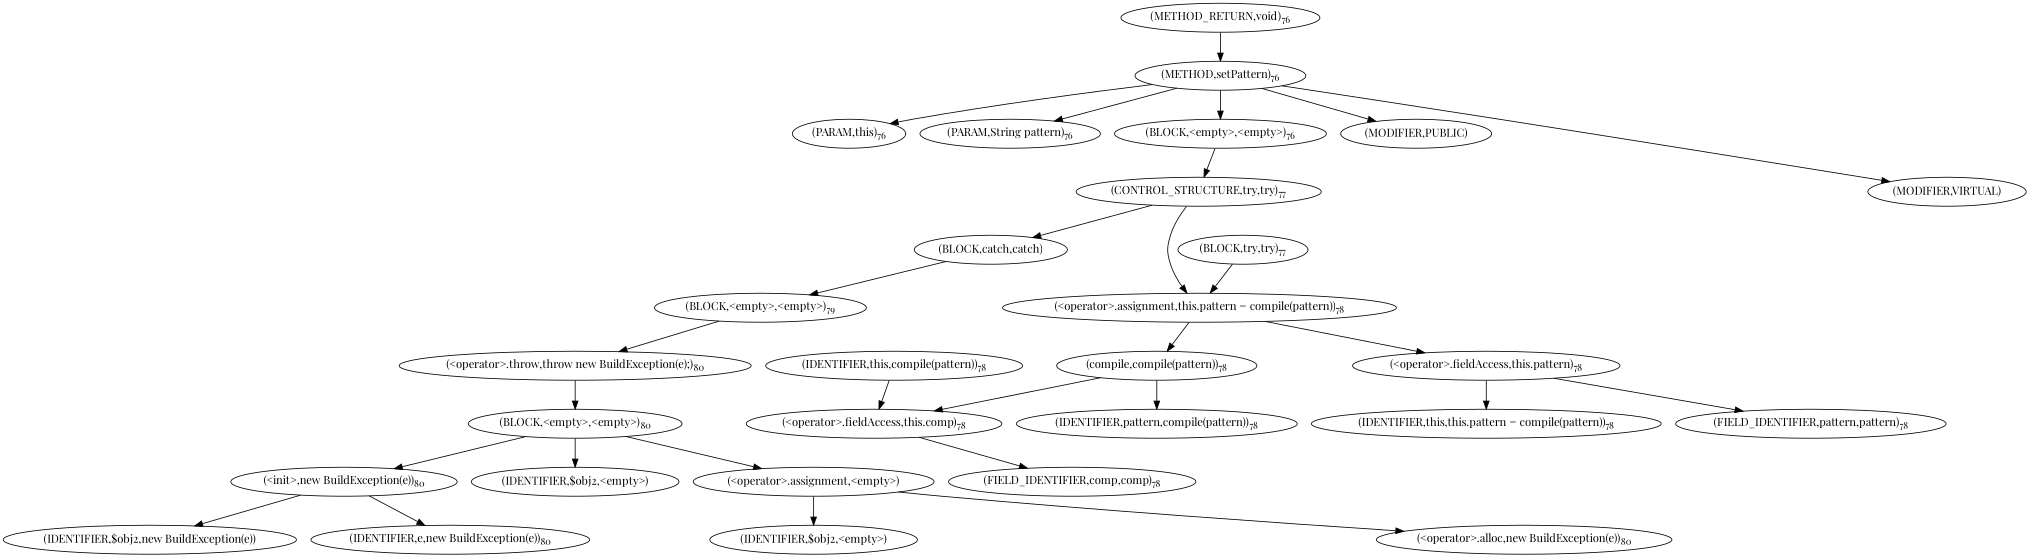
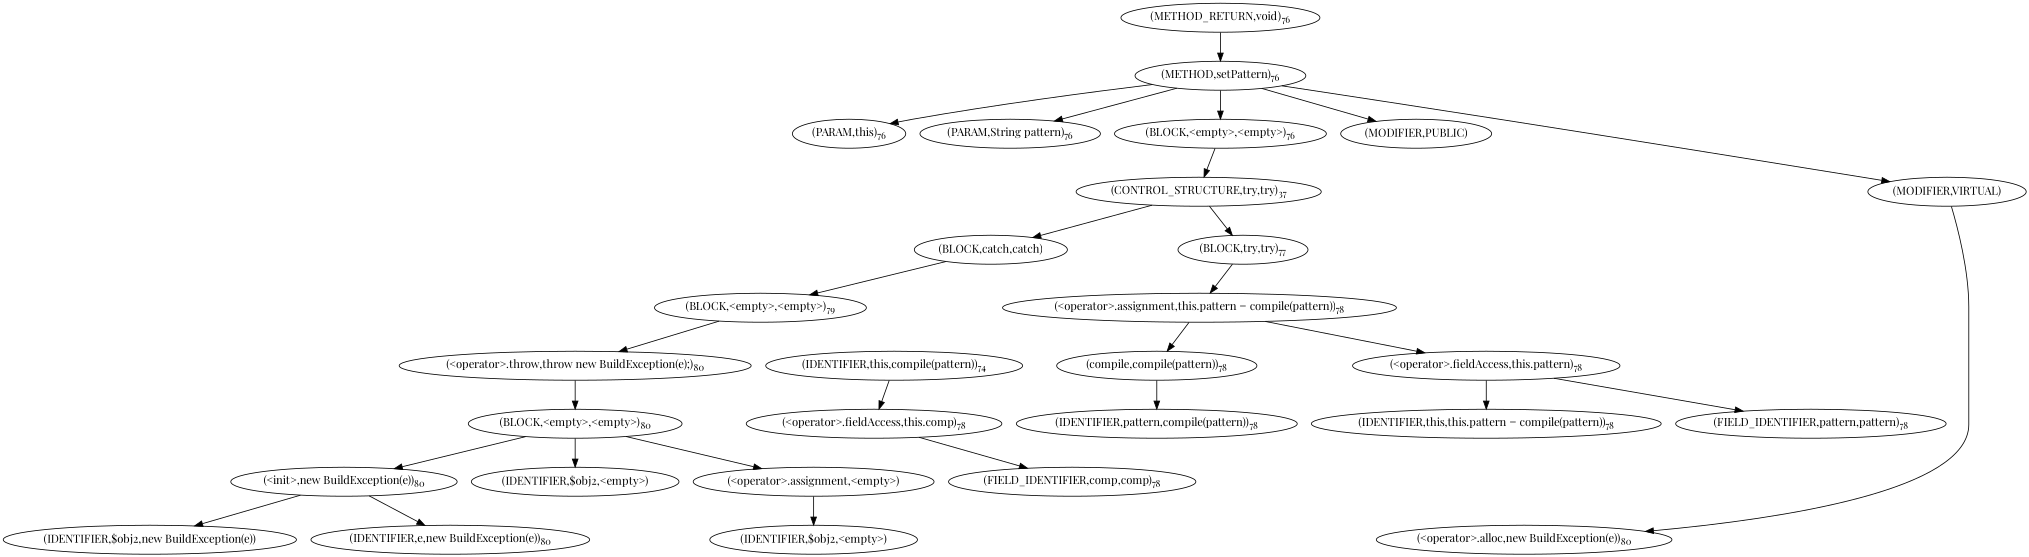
(1282, 191) -> (1282, 191)
(1168, 246) -> (1218, 218)
(982, 365) -> (982, 365)
(1021, 394) -> none
(1147, 513) -> (1929, 471)
